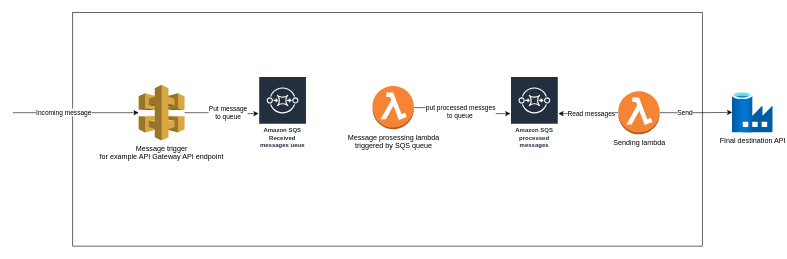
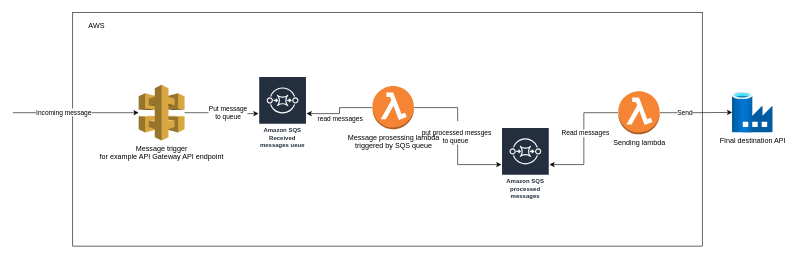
none -> (96, 26)
none -> (339, 109)
(534, 114) -> (525, 165)
